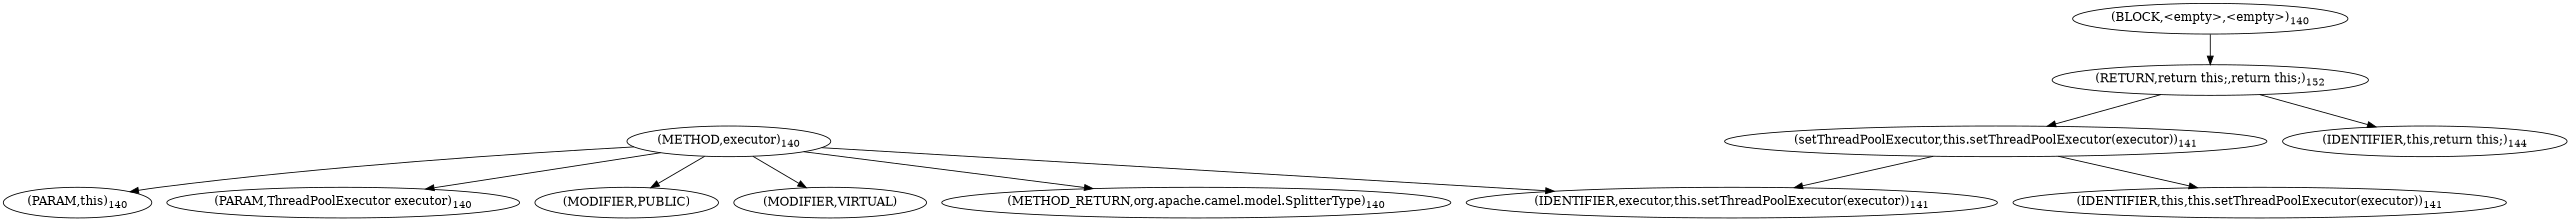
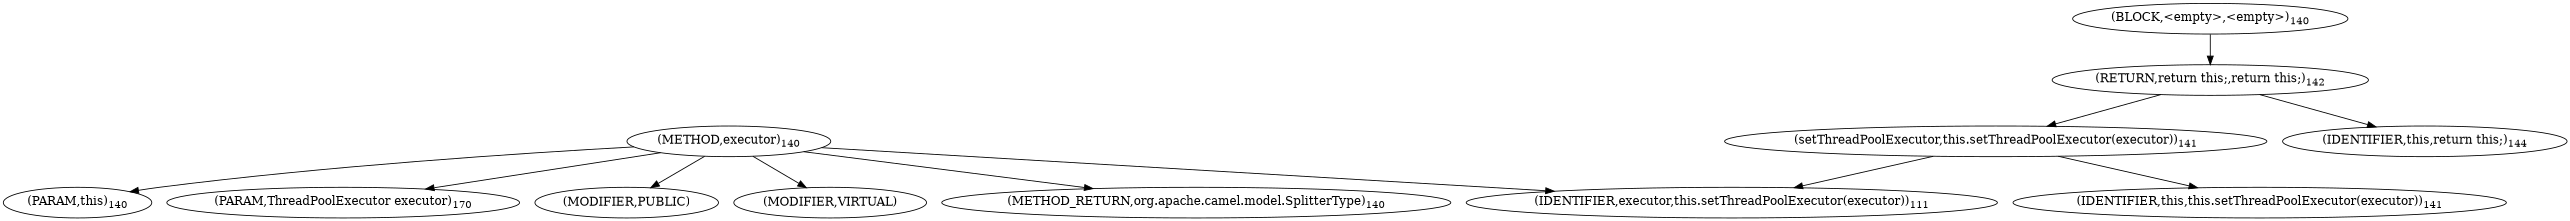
(2315, 79) -> (2315, 79)
(462, 201) -> (462, 201)
(1920, 201) -> (1920, 201)
